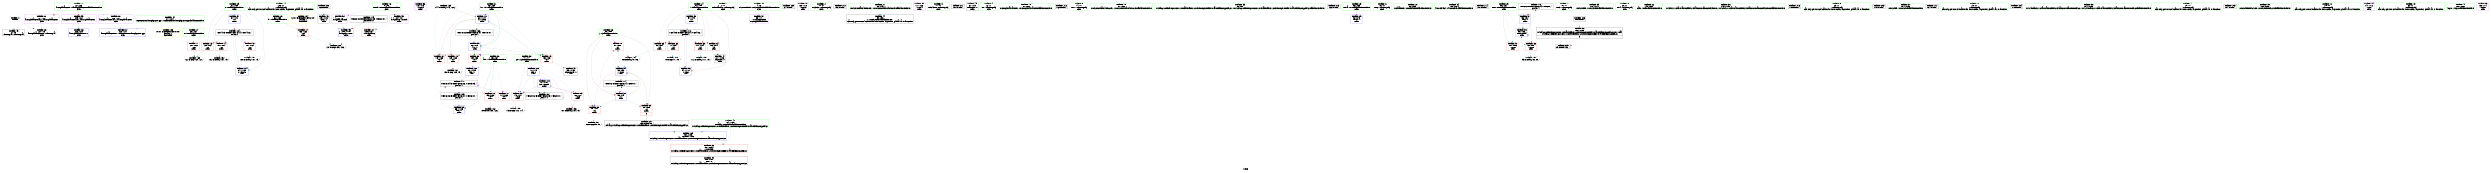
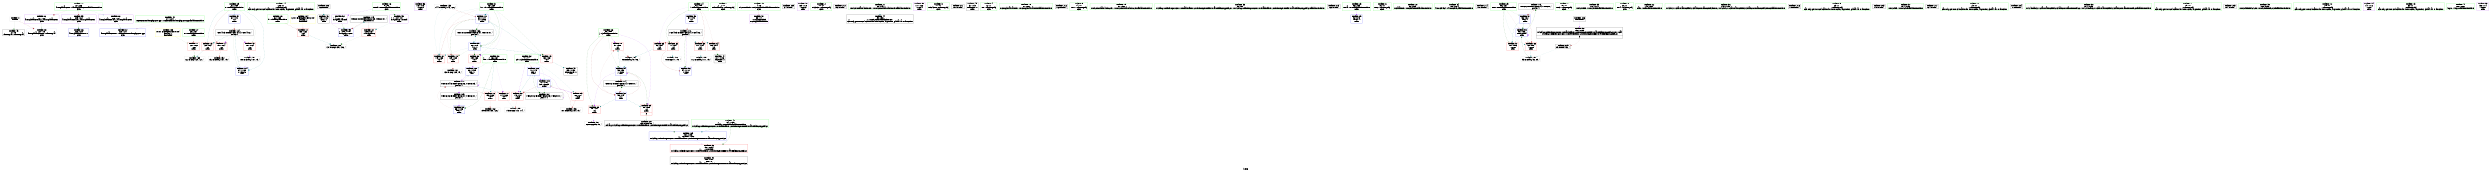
(729, 50) -> (664, 64)
